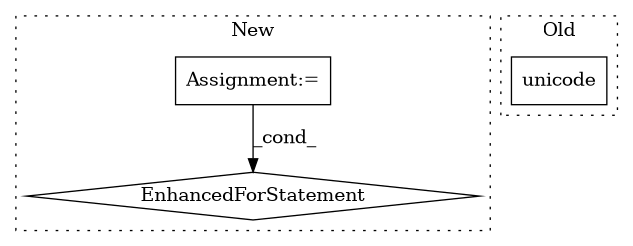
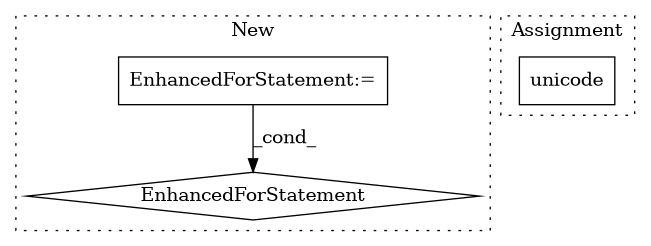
(559, 31) -> (568, 31)
(253, 81) -> (253, 81)
